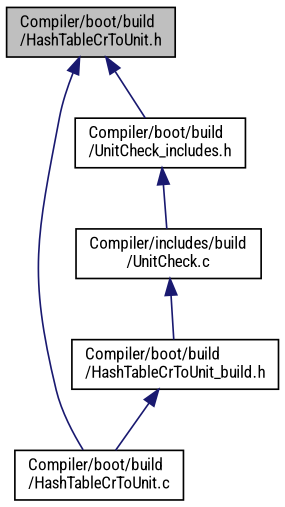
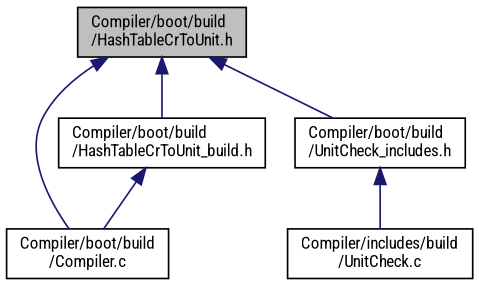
(172, 317) -> (162, 96)
(99, 475) -> (88, 254)
